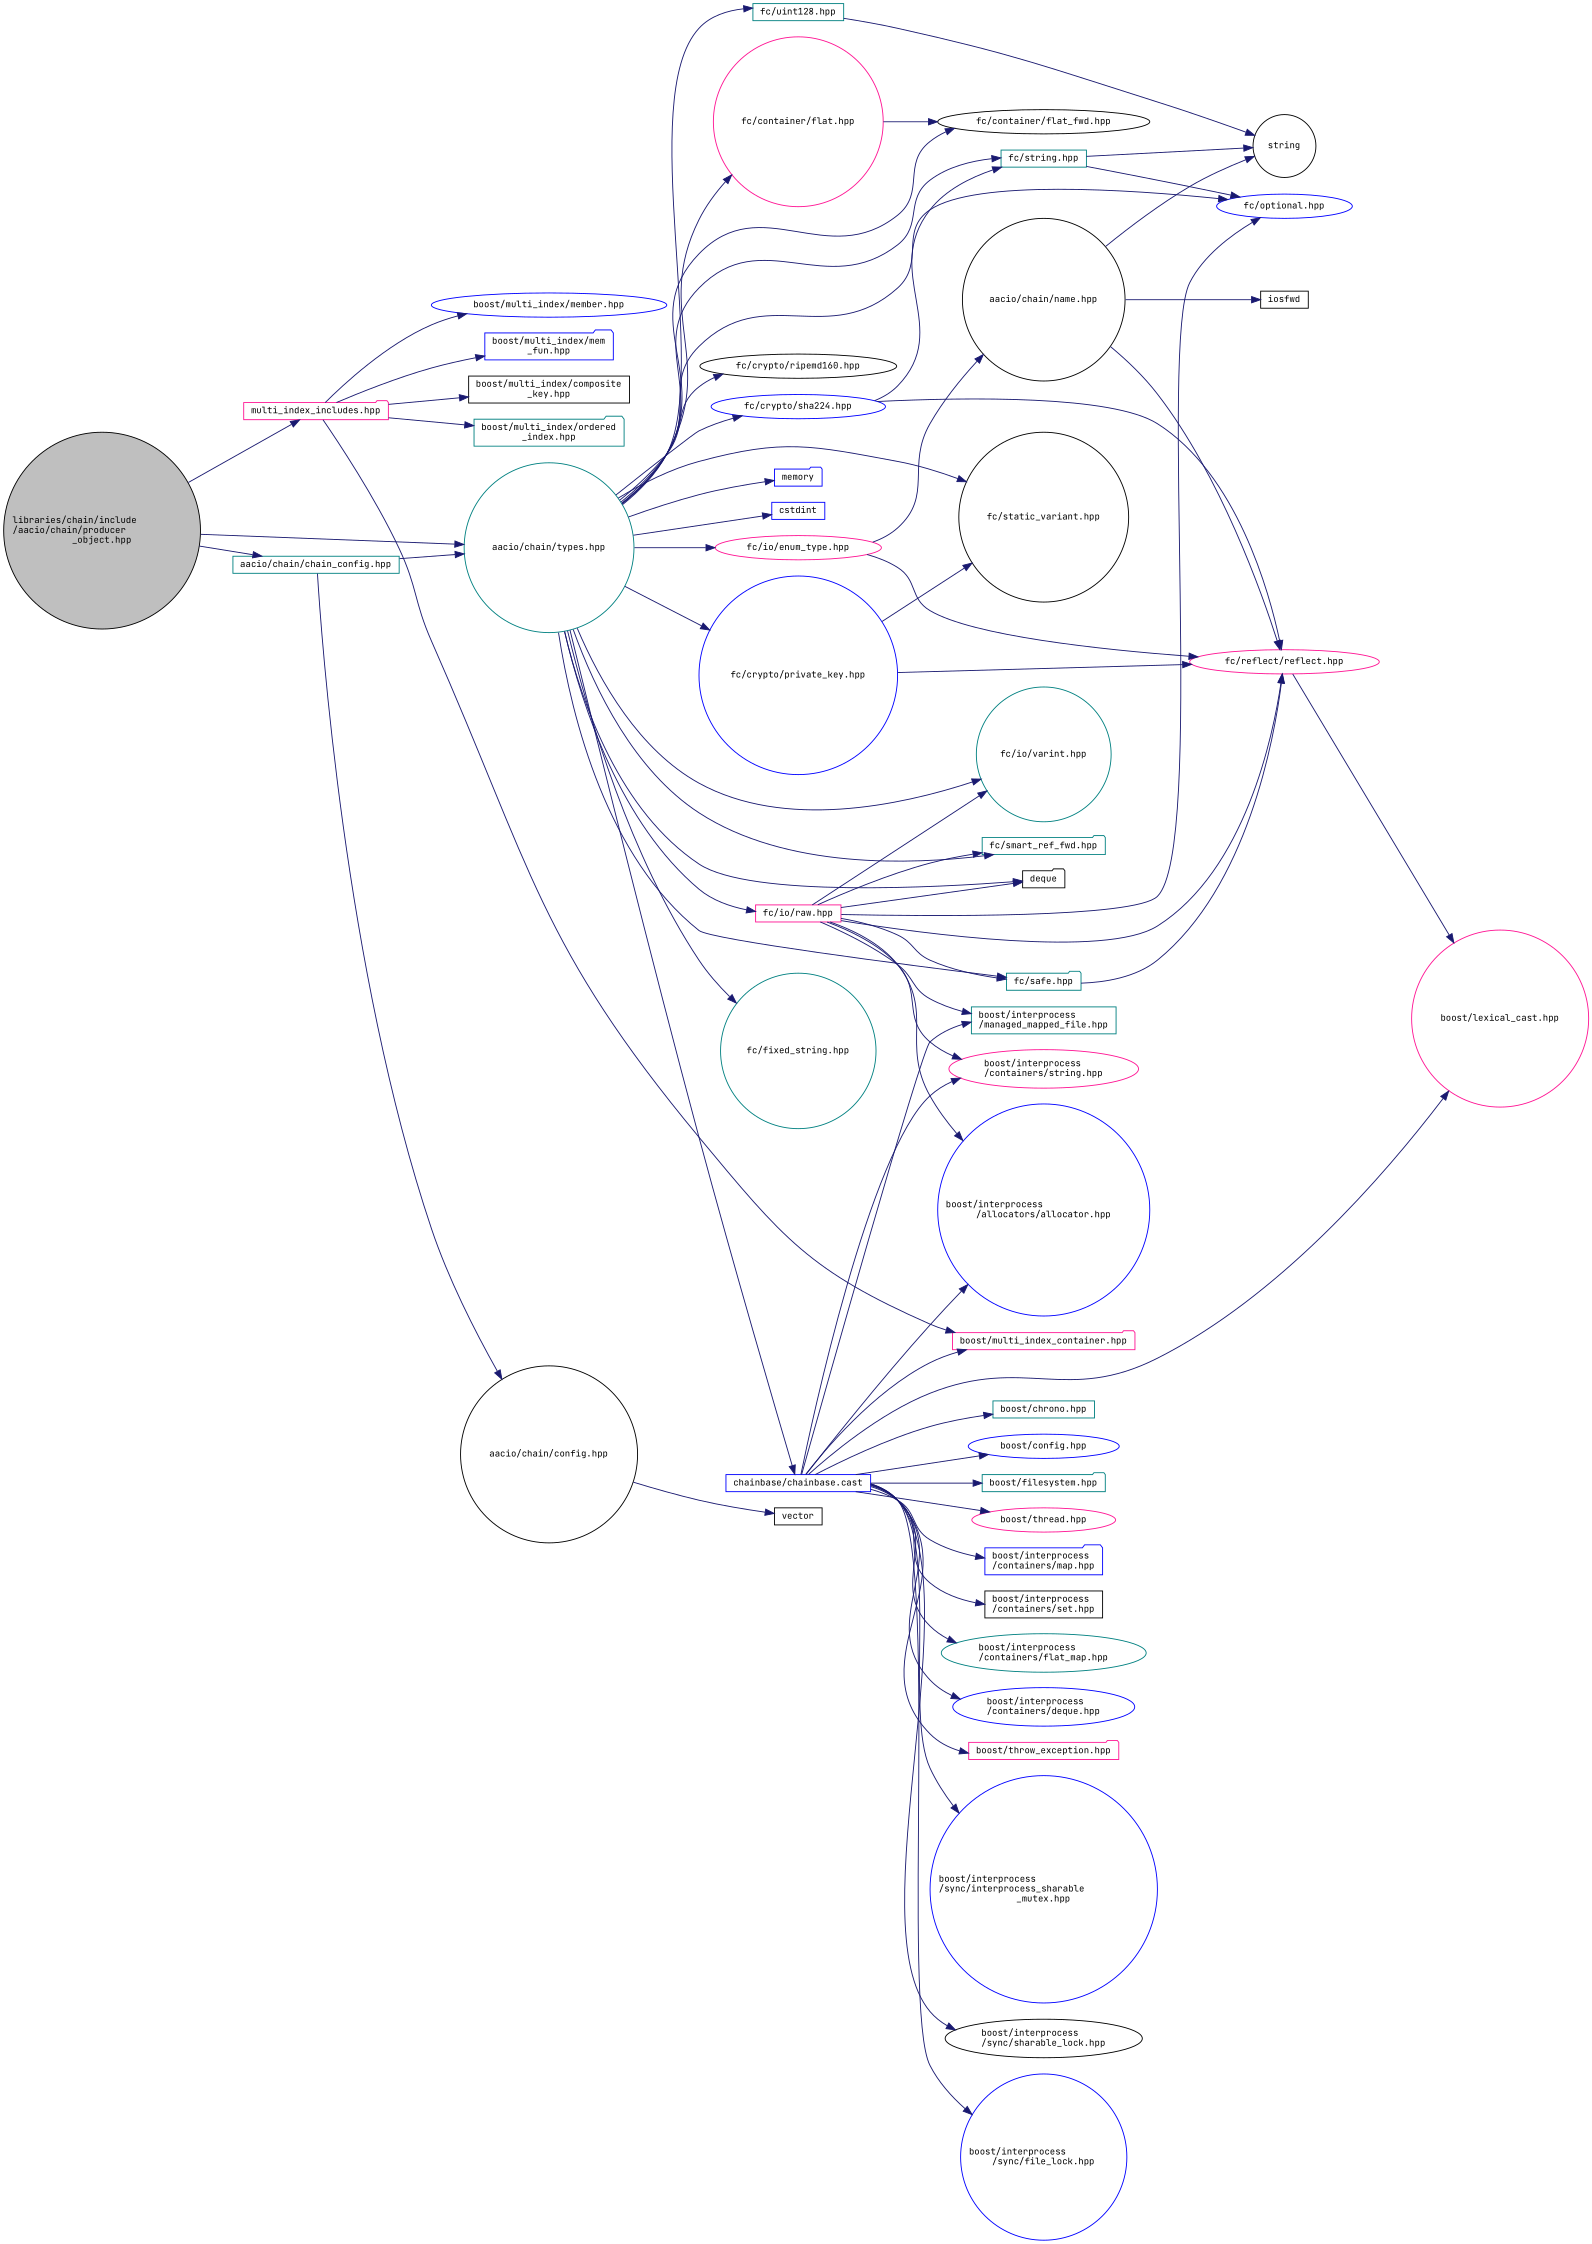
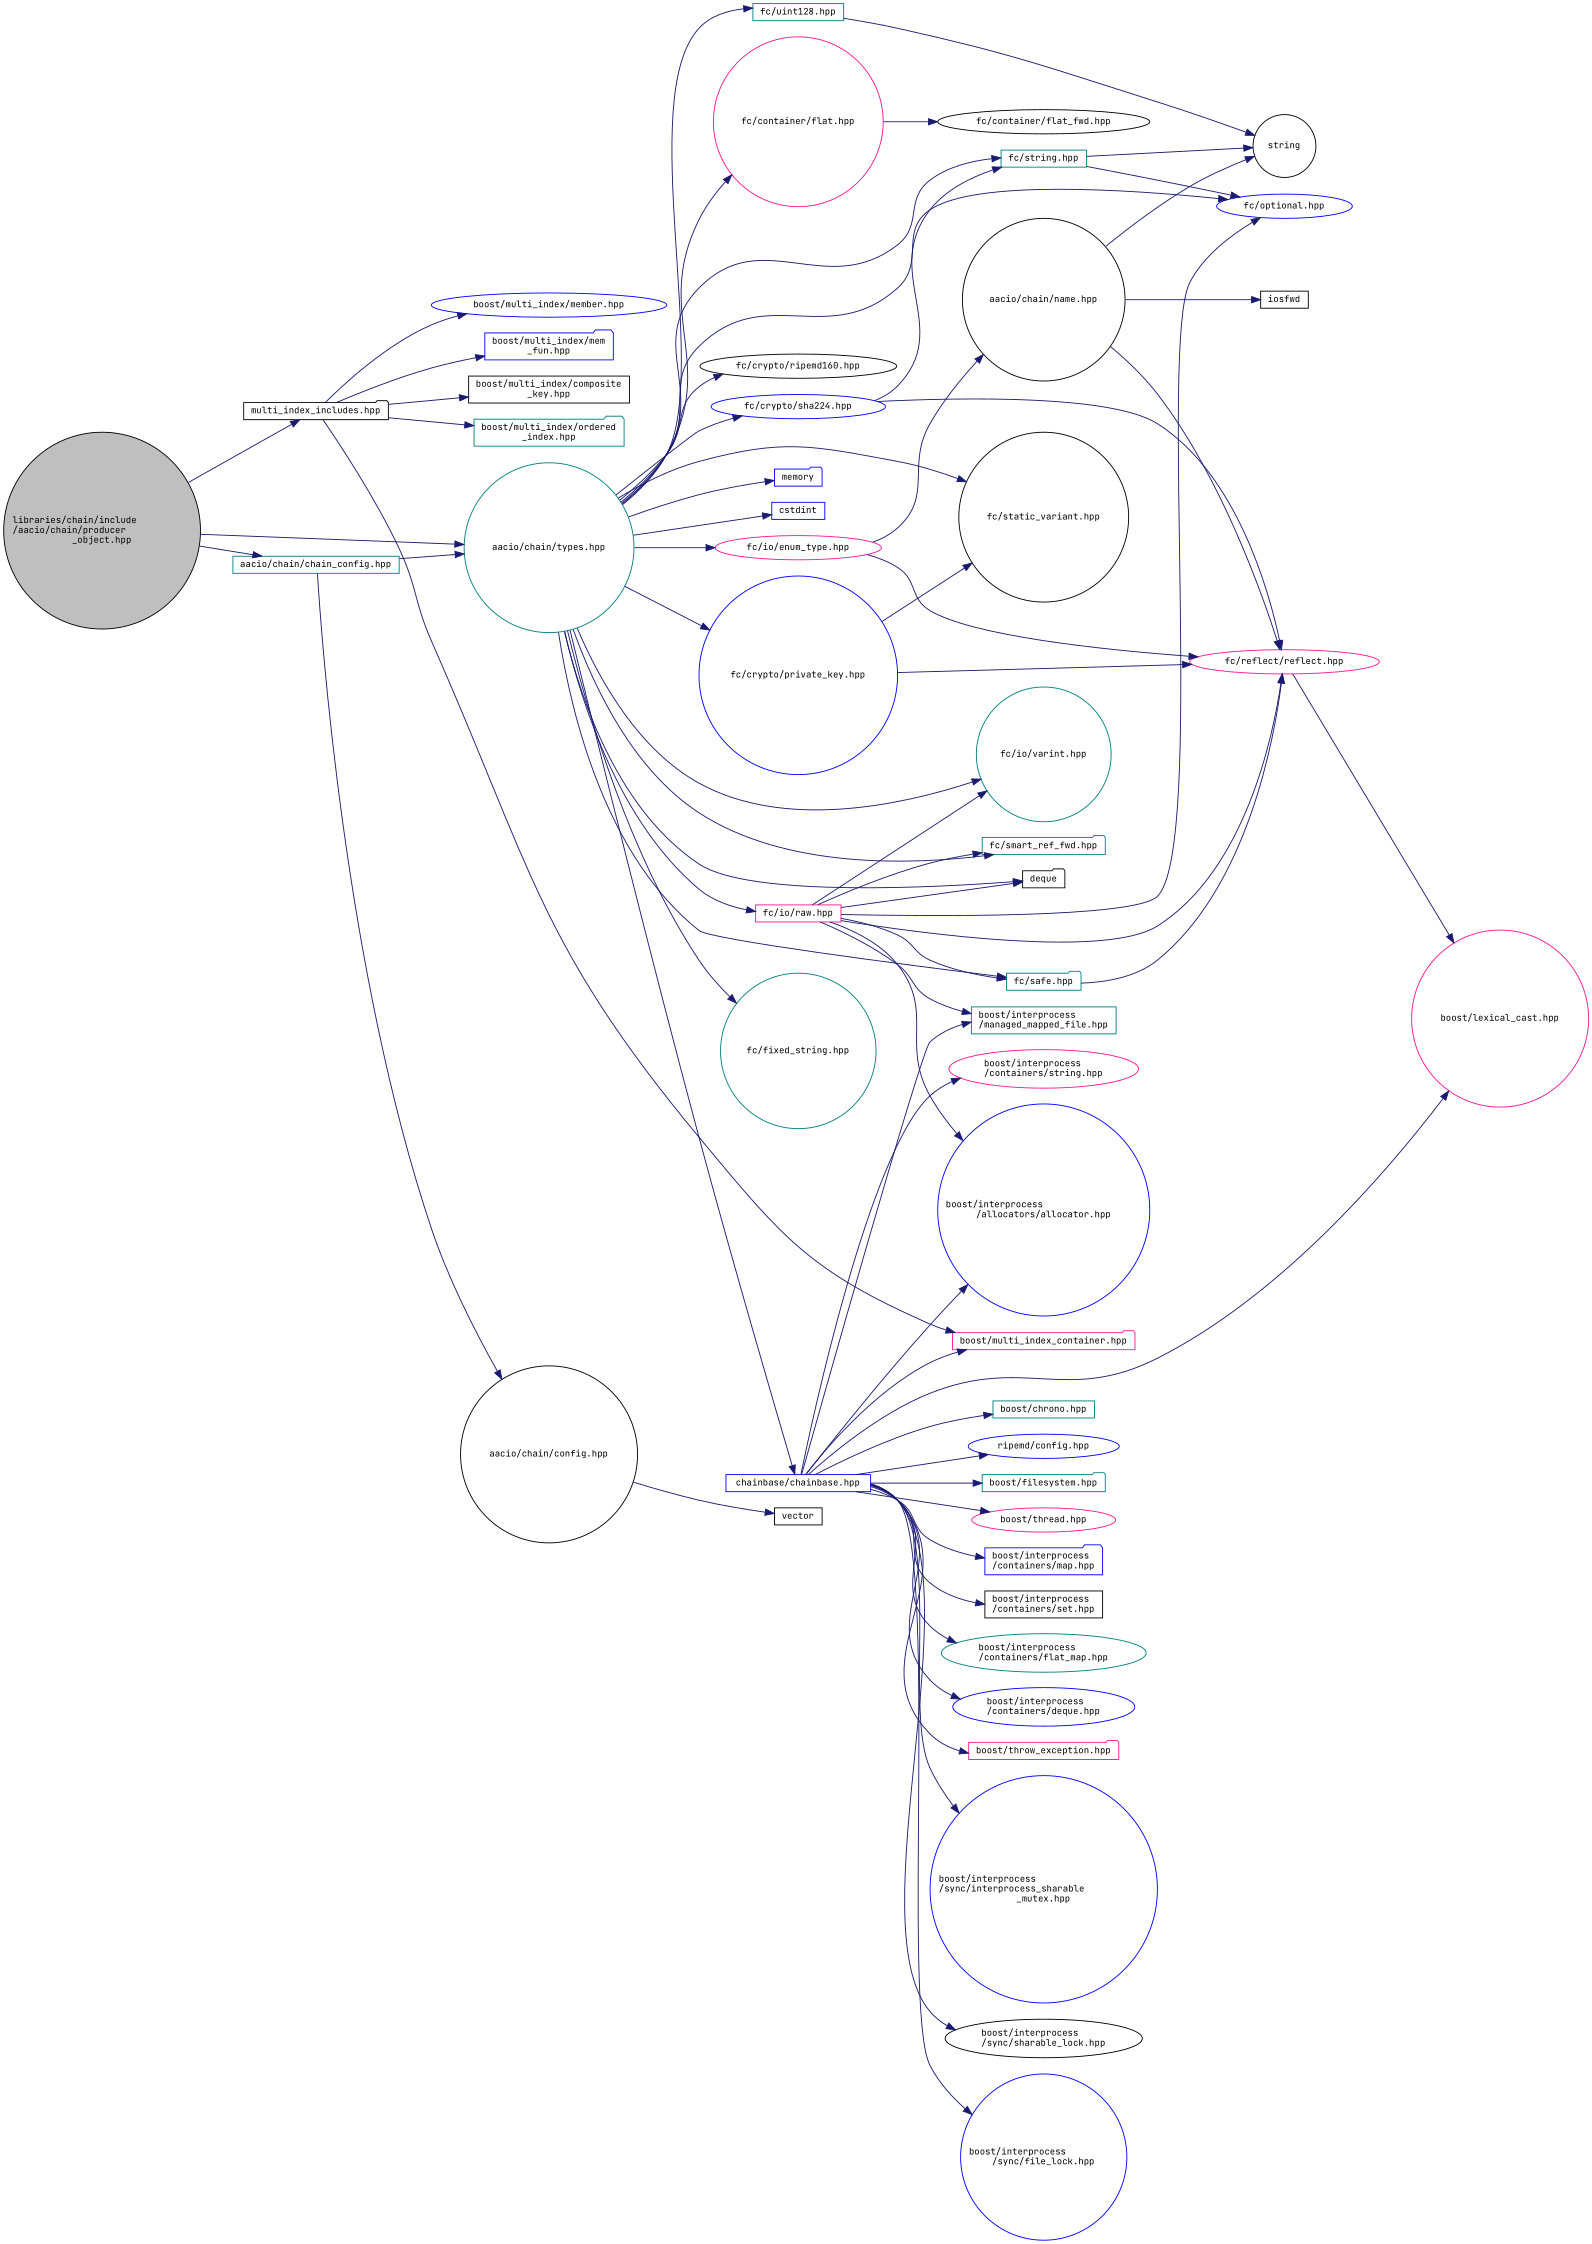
(713, 243) -> none
(316, 411) -> (316, 411)
(906, 977) -> none
(1044, 1446) -> (1044, 1446)
(798, 1483) -> (798, 1483)
